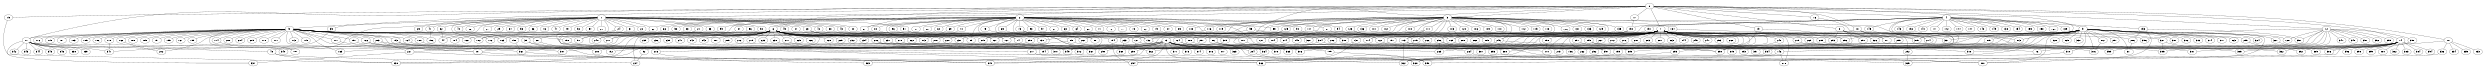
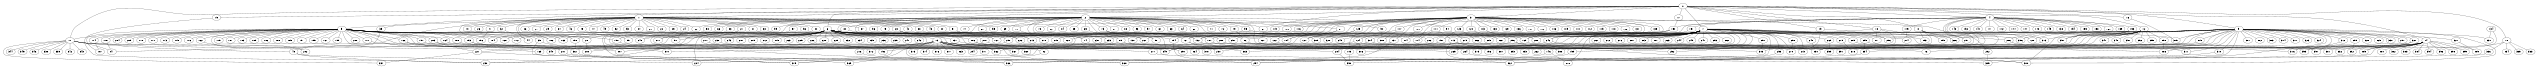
(1610, 22) -> none
